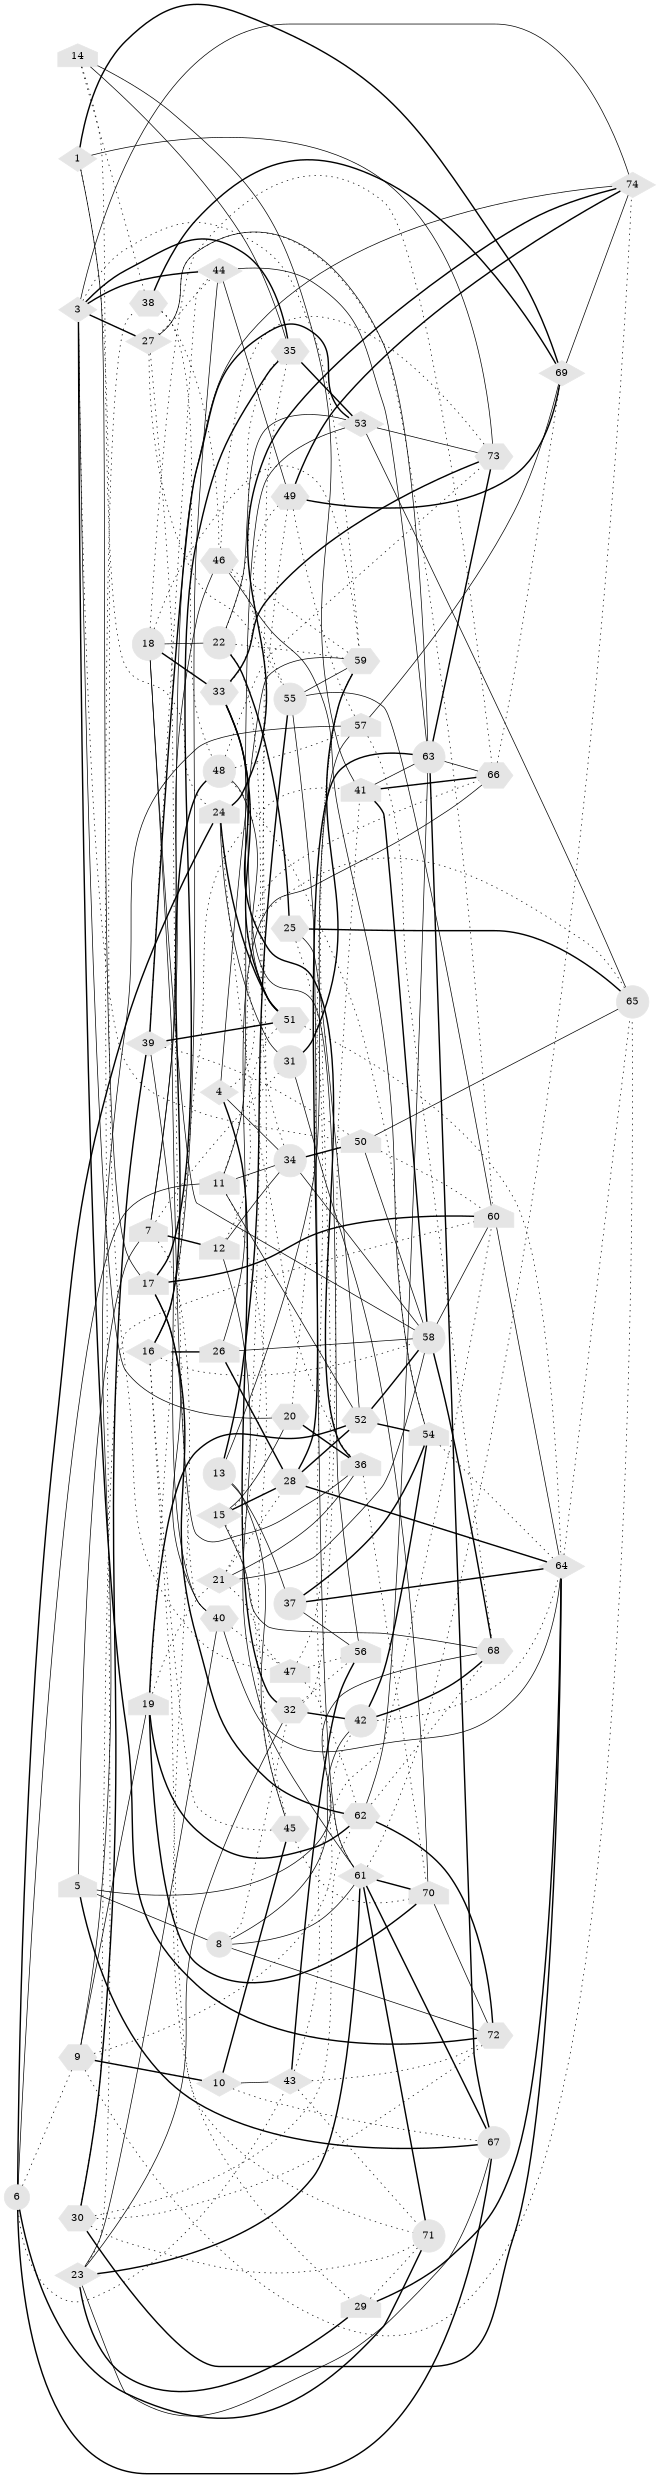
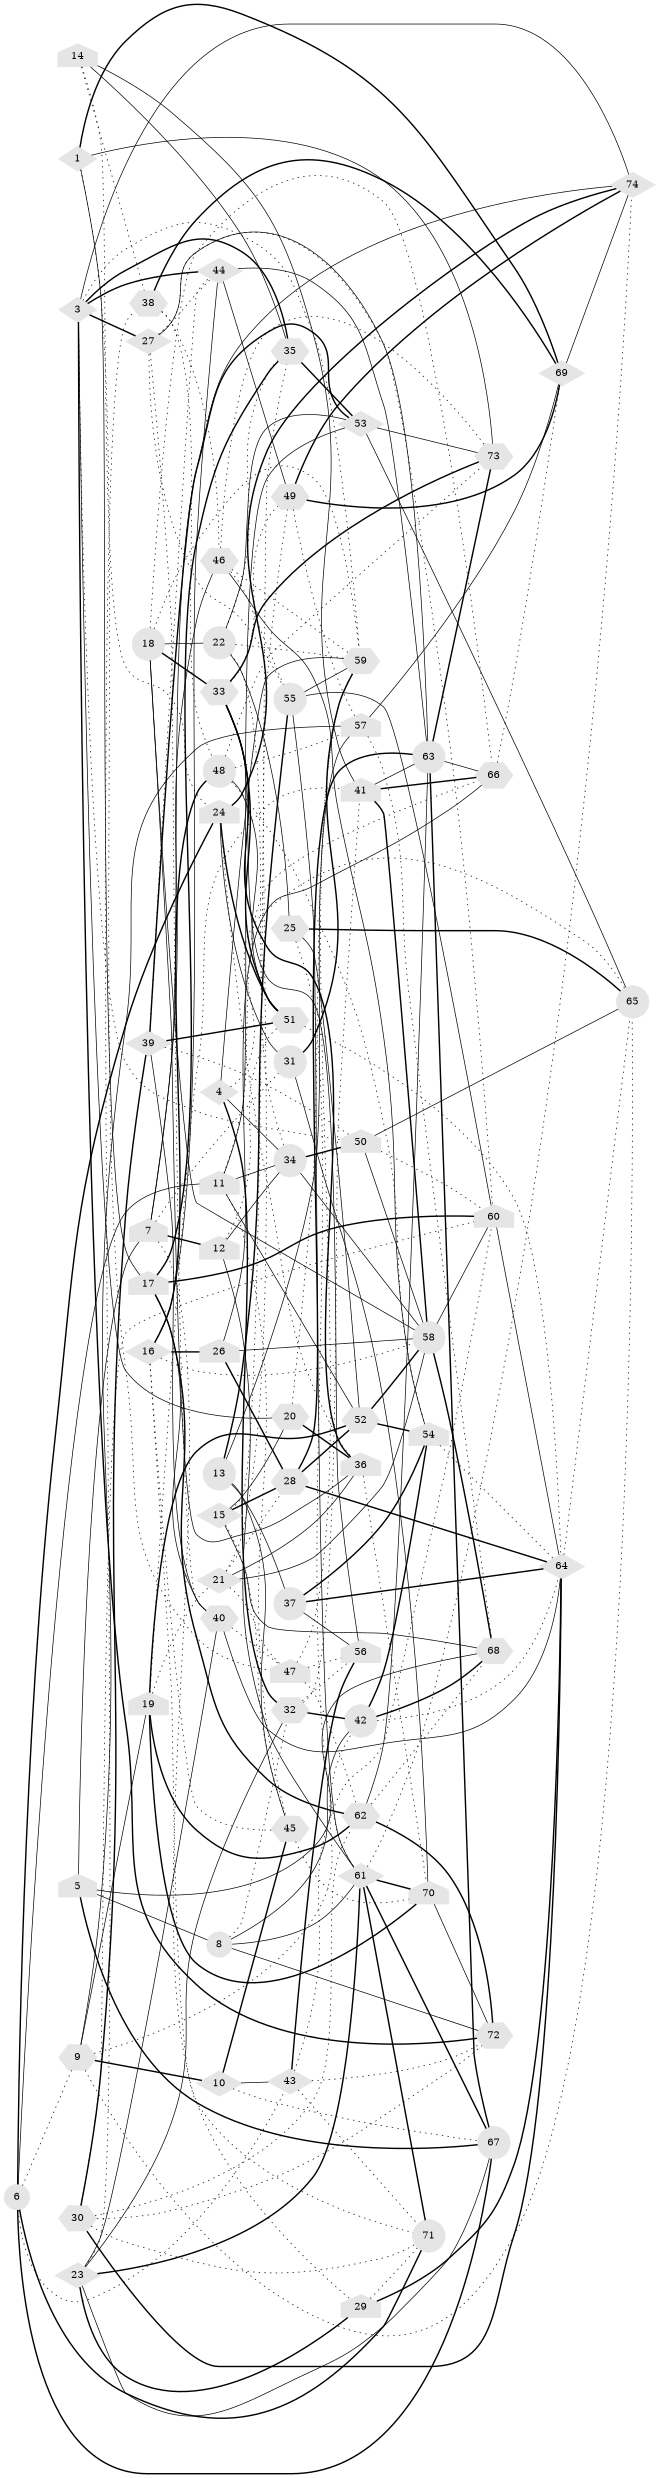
(274, 782) -> (274, 782)
